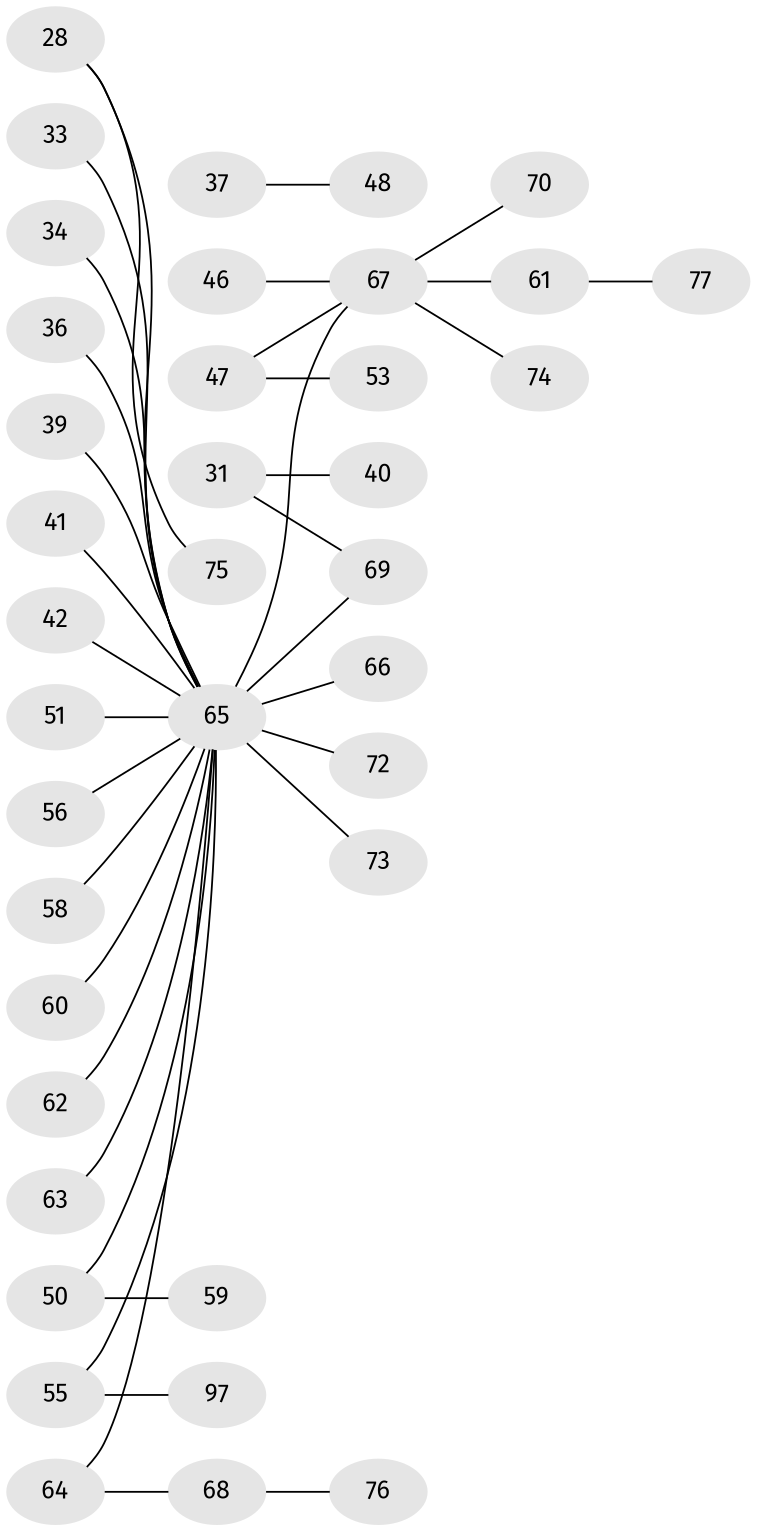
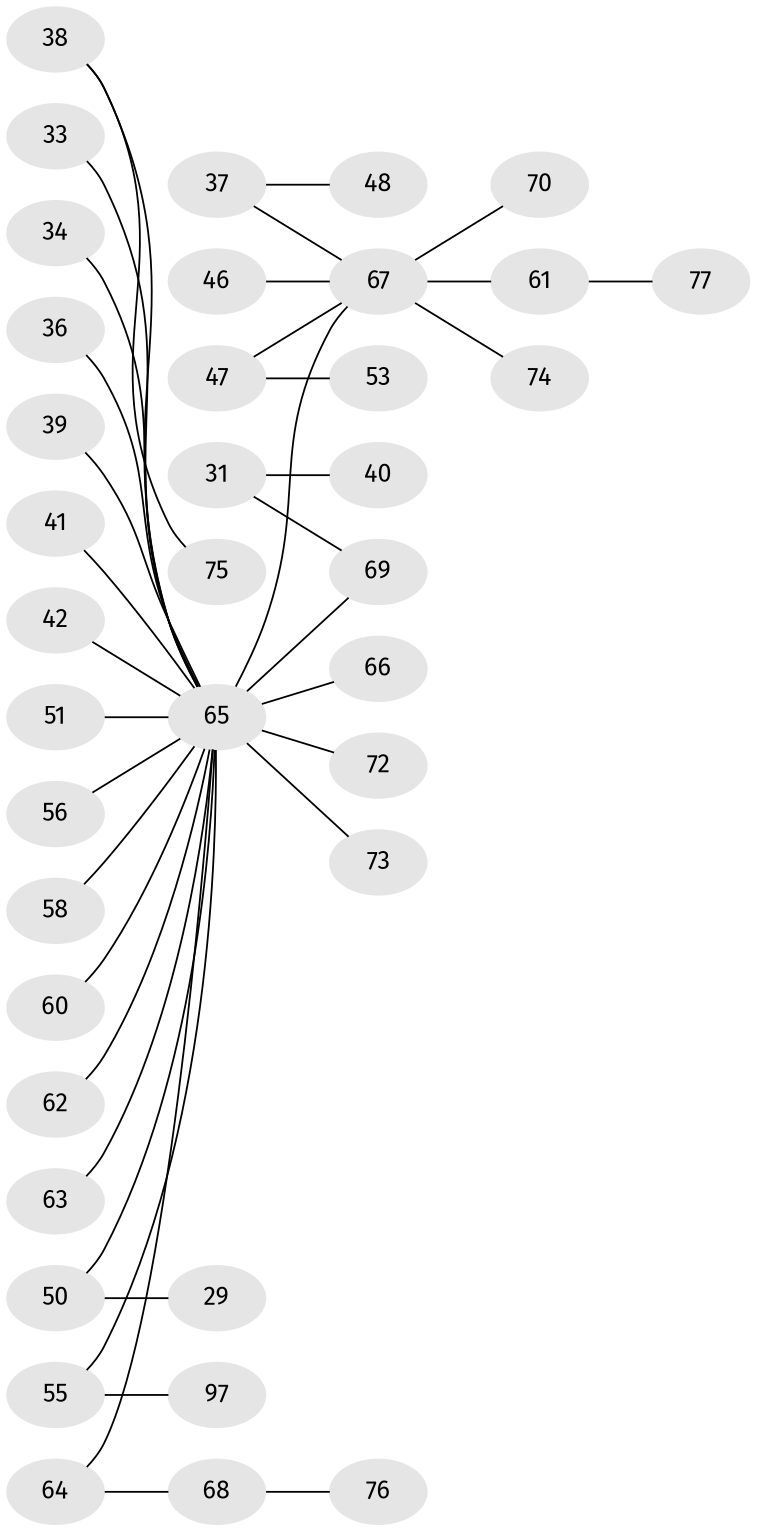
(56, 39) -> (56, 39)
none -> (298, 233)
(217, 1298) -> (217, 1298)
